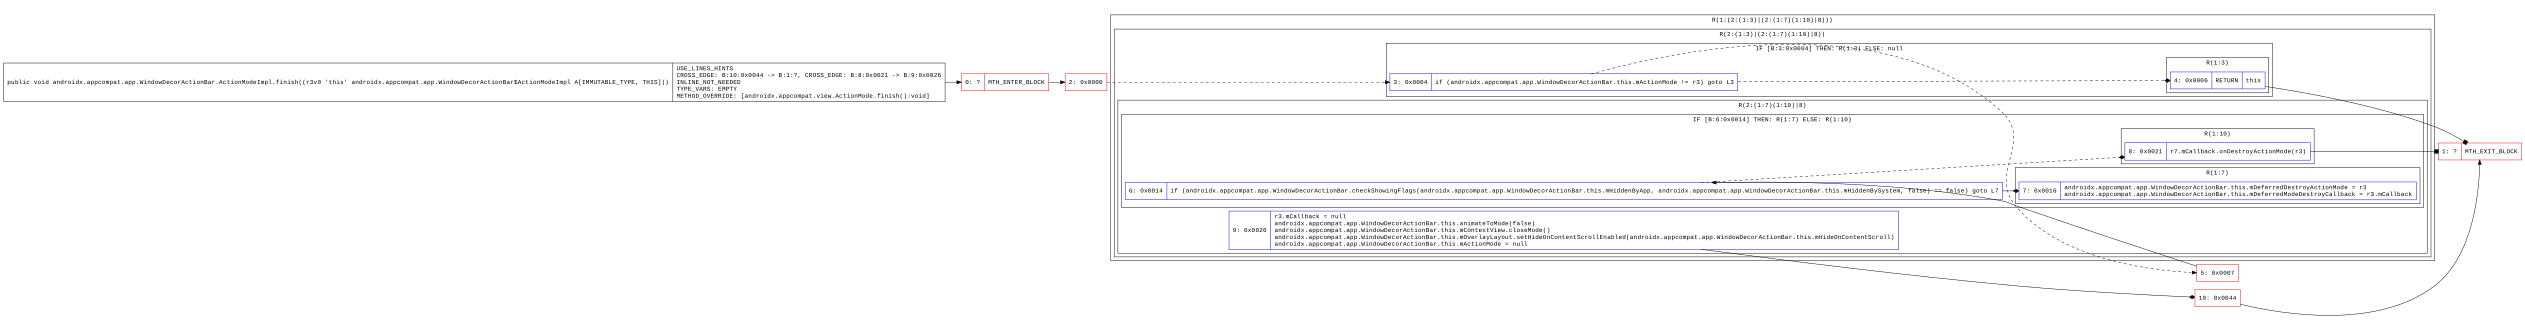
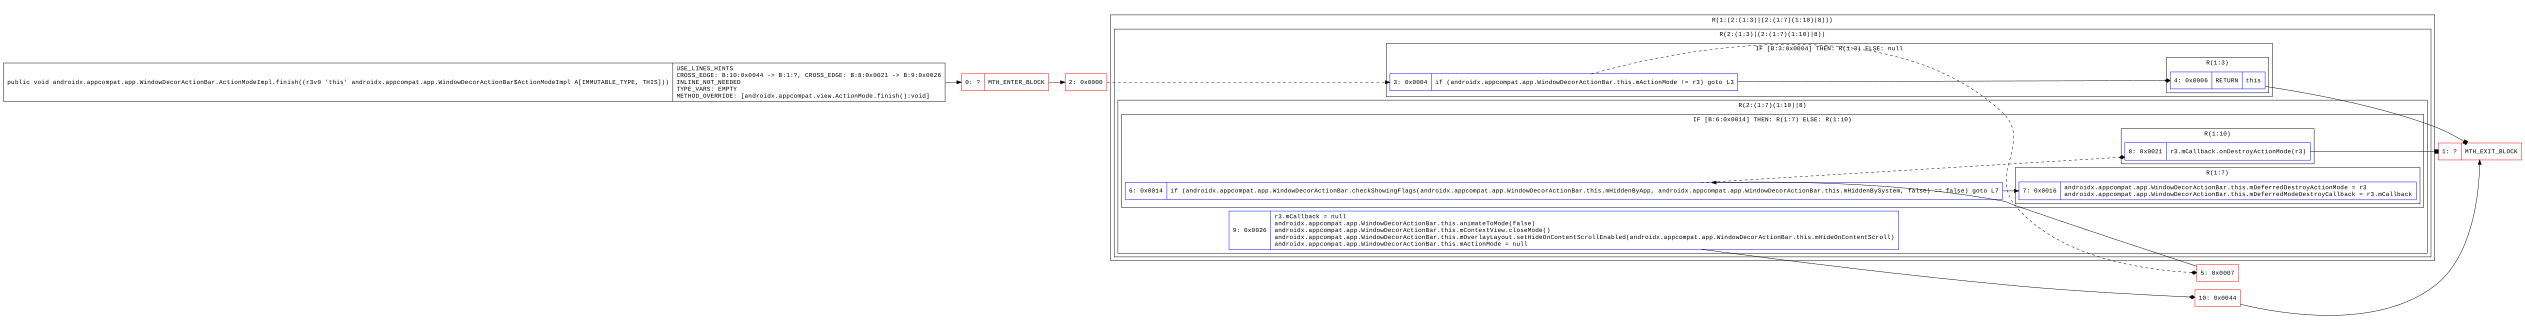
(1945, 75) -> (1945, 75)
(1951, 81) -> (1951, 81)
(2238, 151) -> (2238, 151)
(2011, 191) -> (2011, 191)
